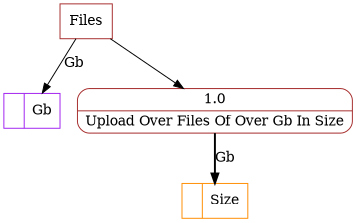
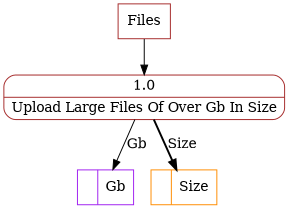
(62, 62) -> (126, 140)
(215, 121) -> (144, 108)
(225, 158) -> (182, 145)
